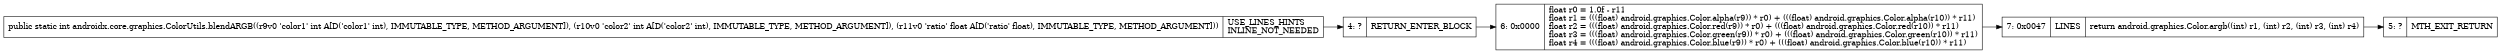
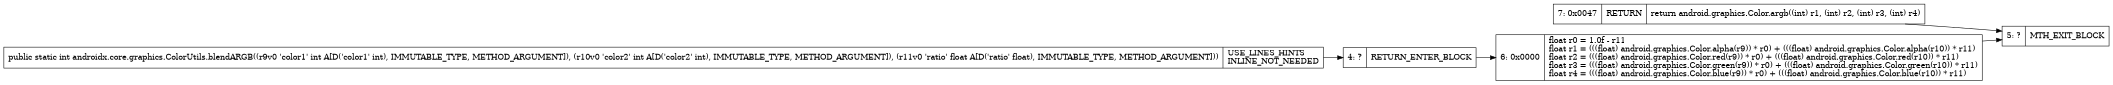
(1989, 27) -> (1989, 41)
(2068, 27) -> (1624, 14)
(2452, 27) -> (2067, 36)
